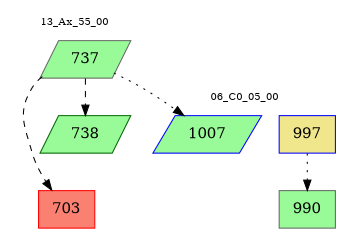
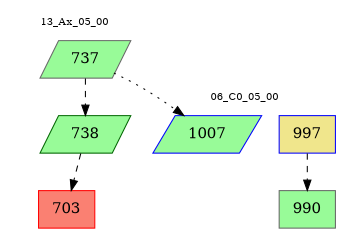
(75, 22) -> (75, 22)
(25, 128) -> (77, 167)
(307, 167) -> (307, 167)
